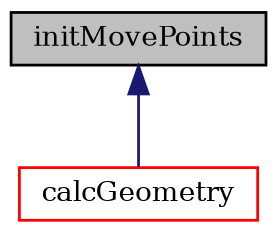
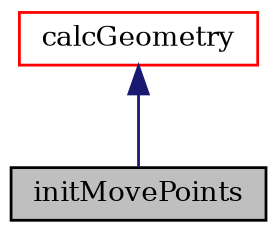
(139, 131) -> (139, 131)
